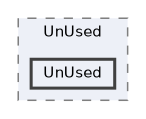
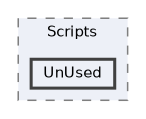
(73, 33) -> (73, 33)
